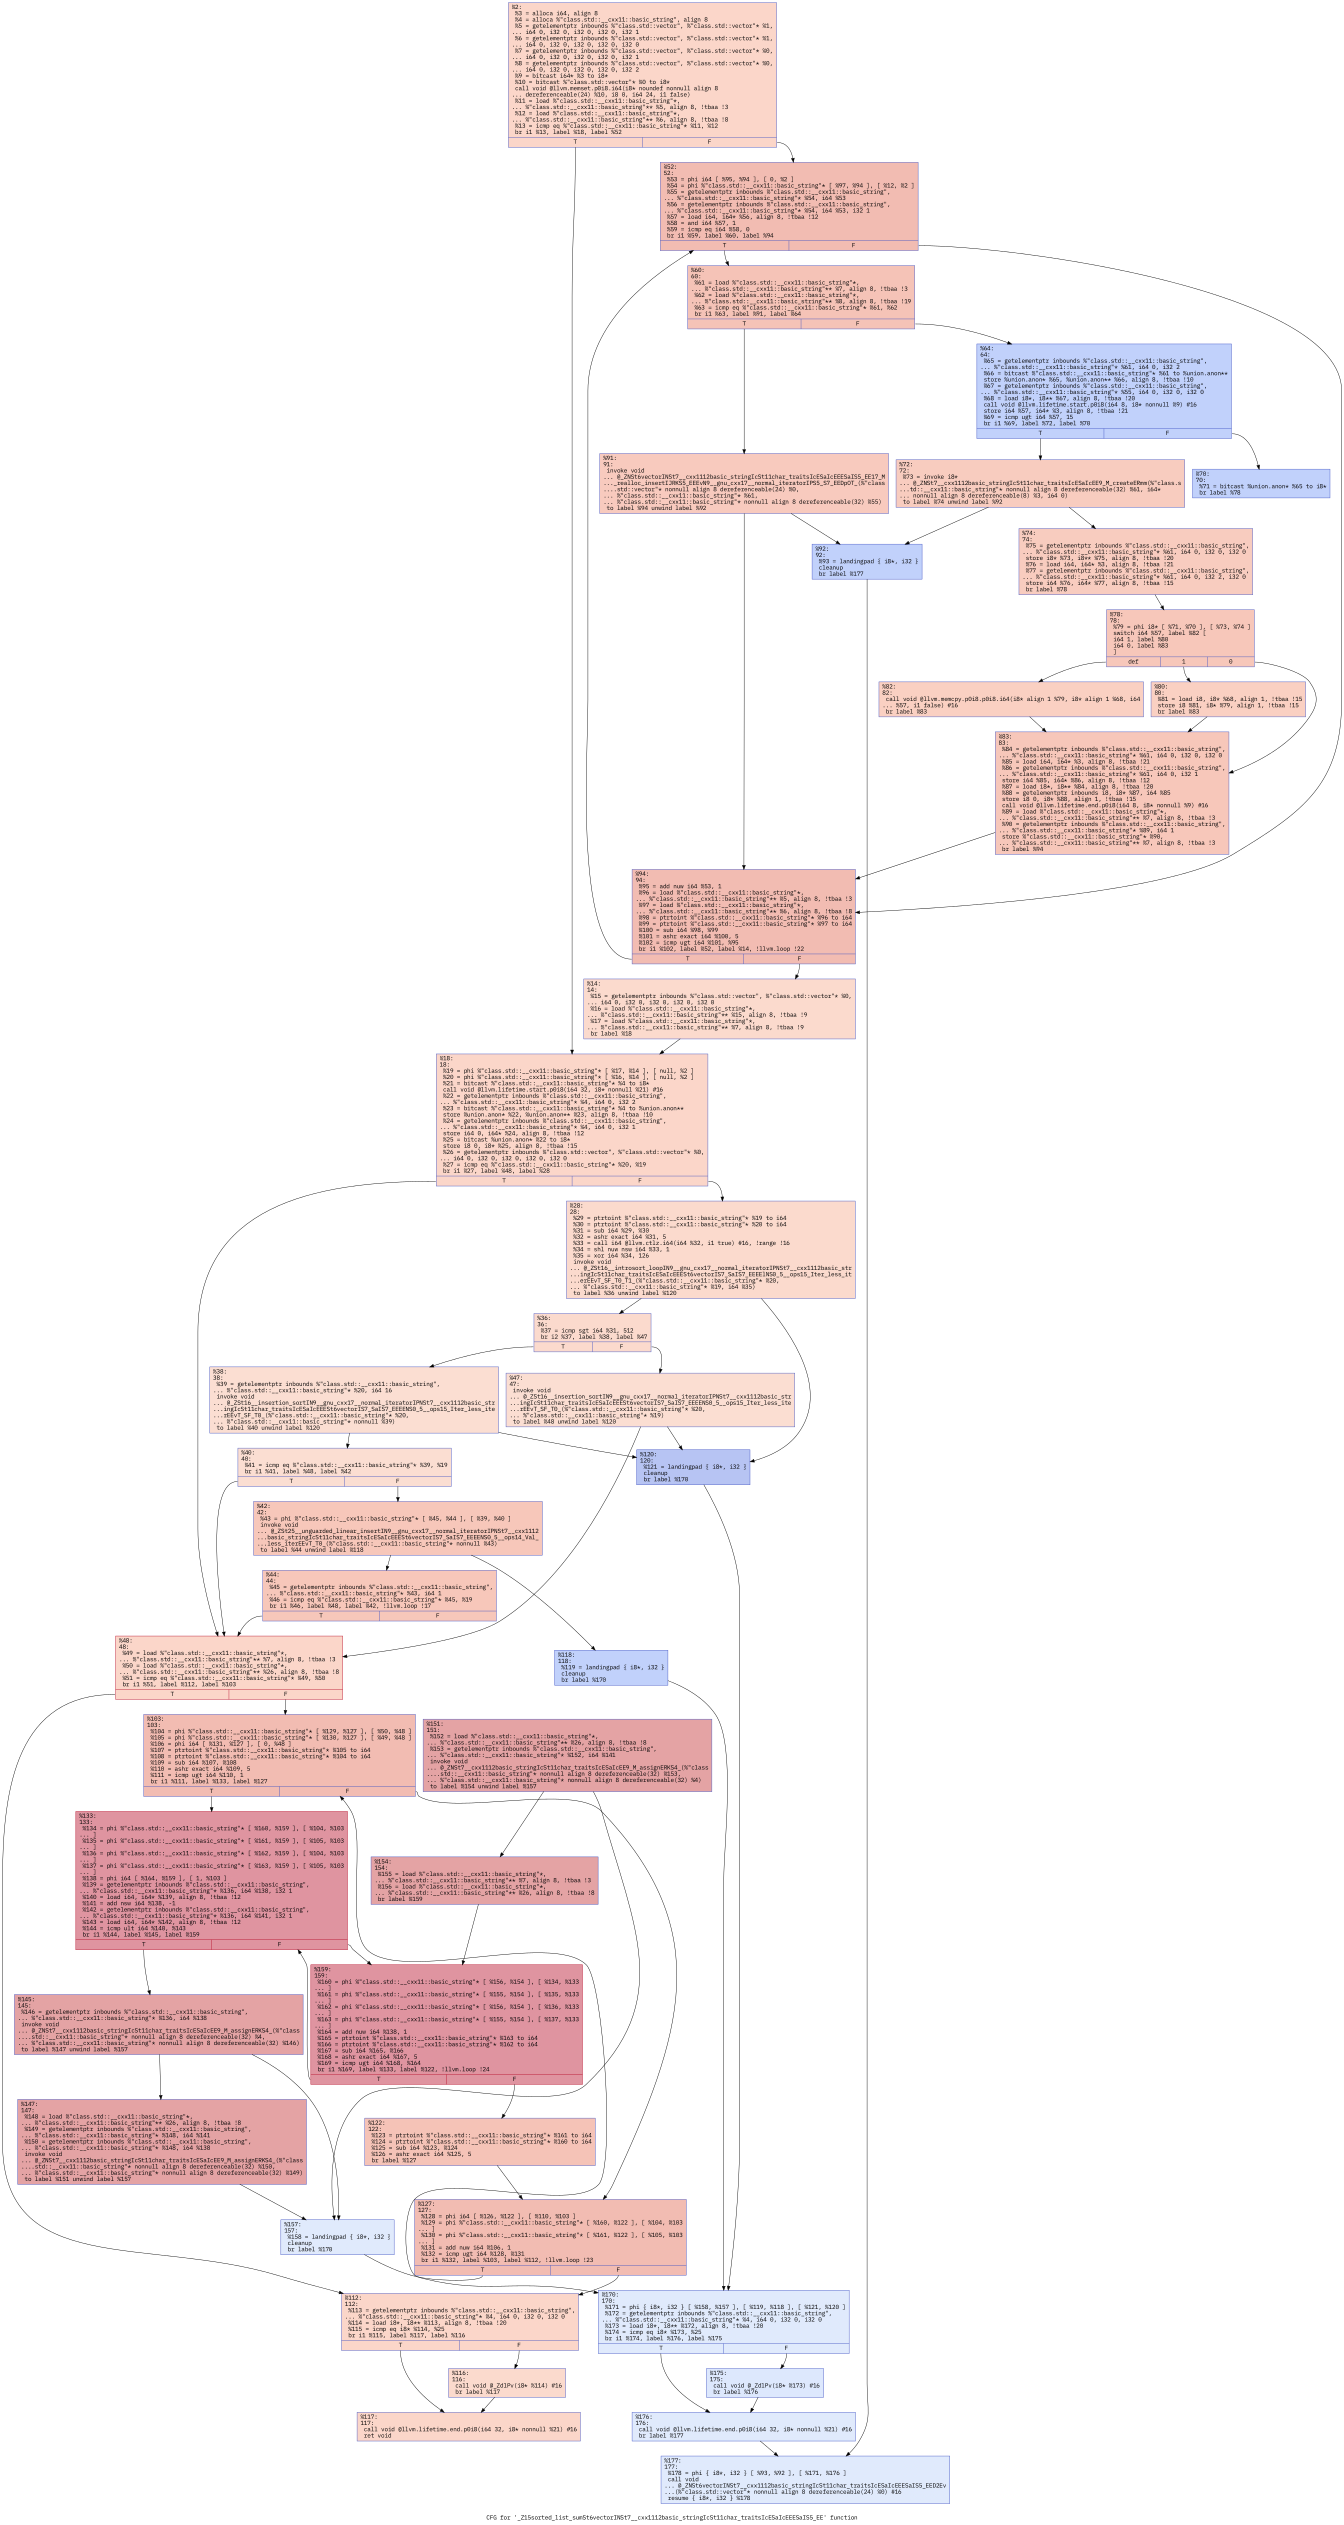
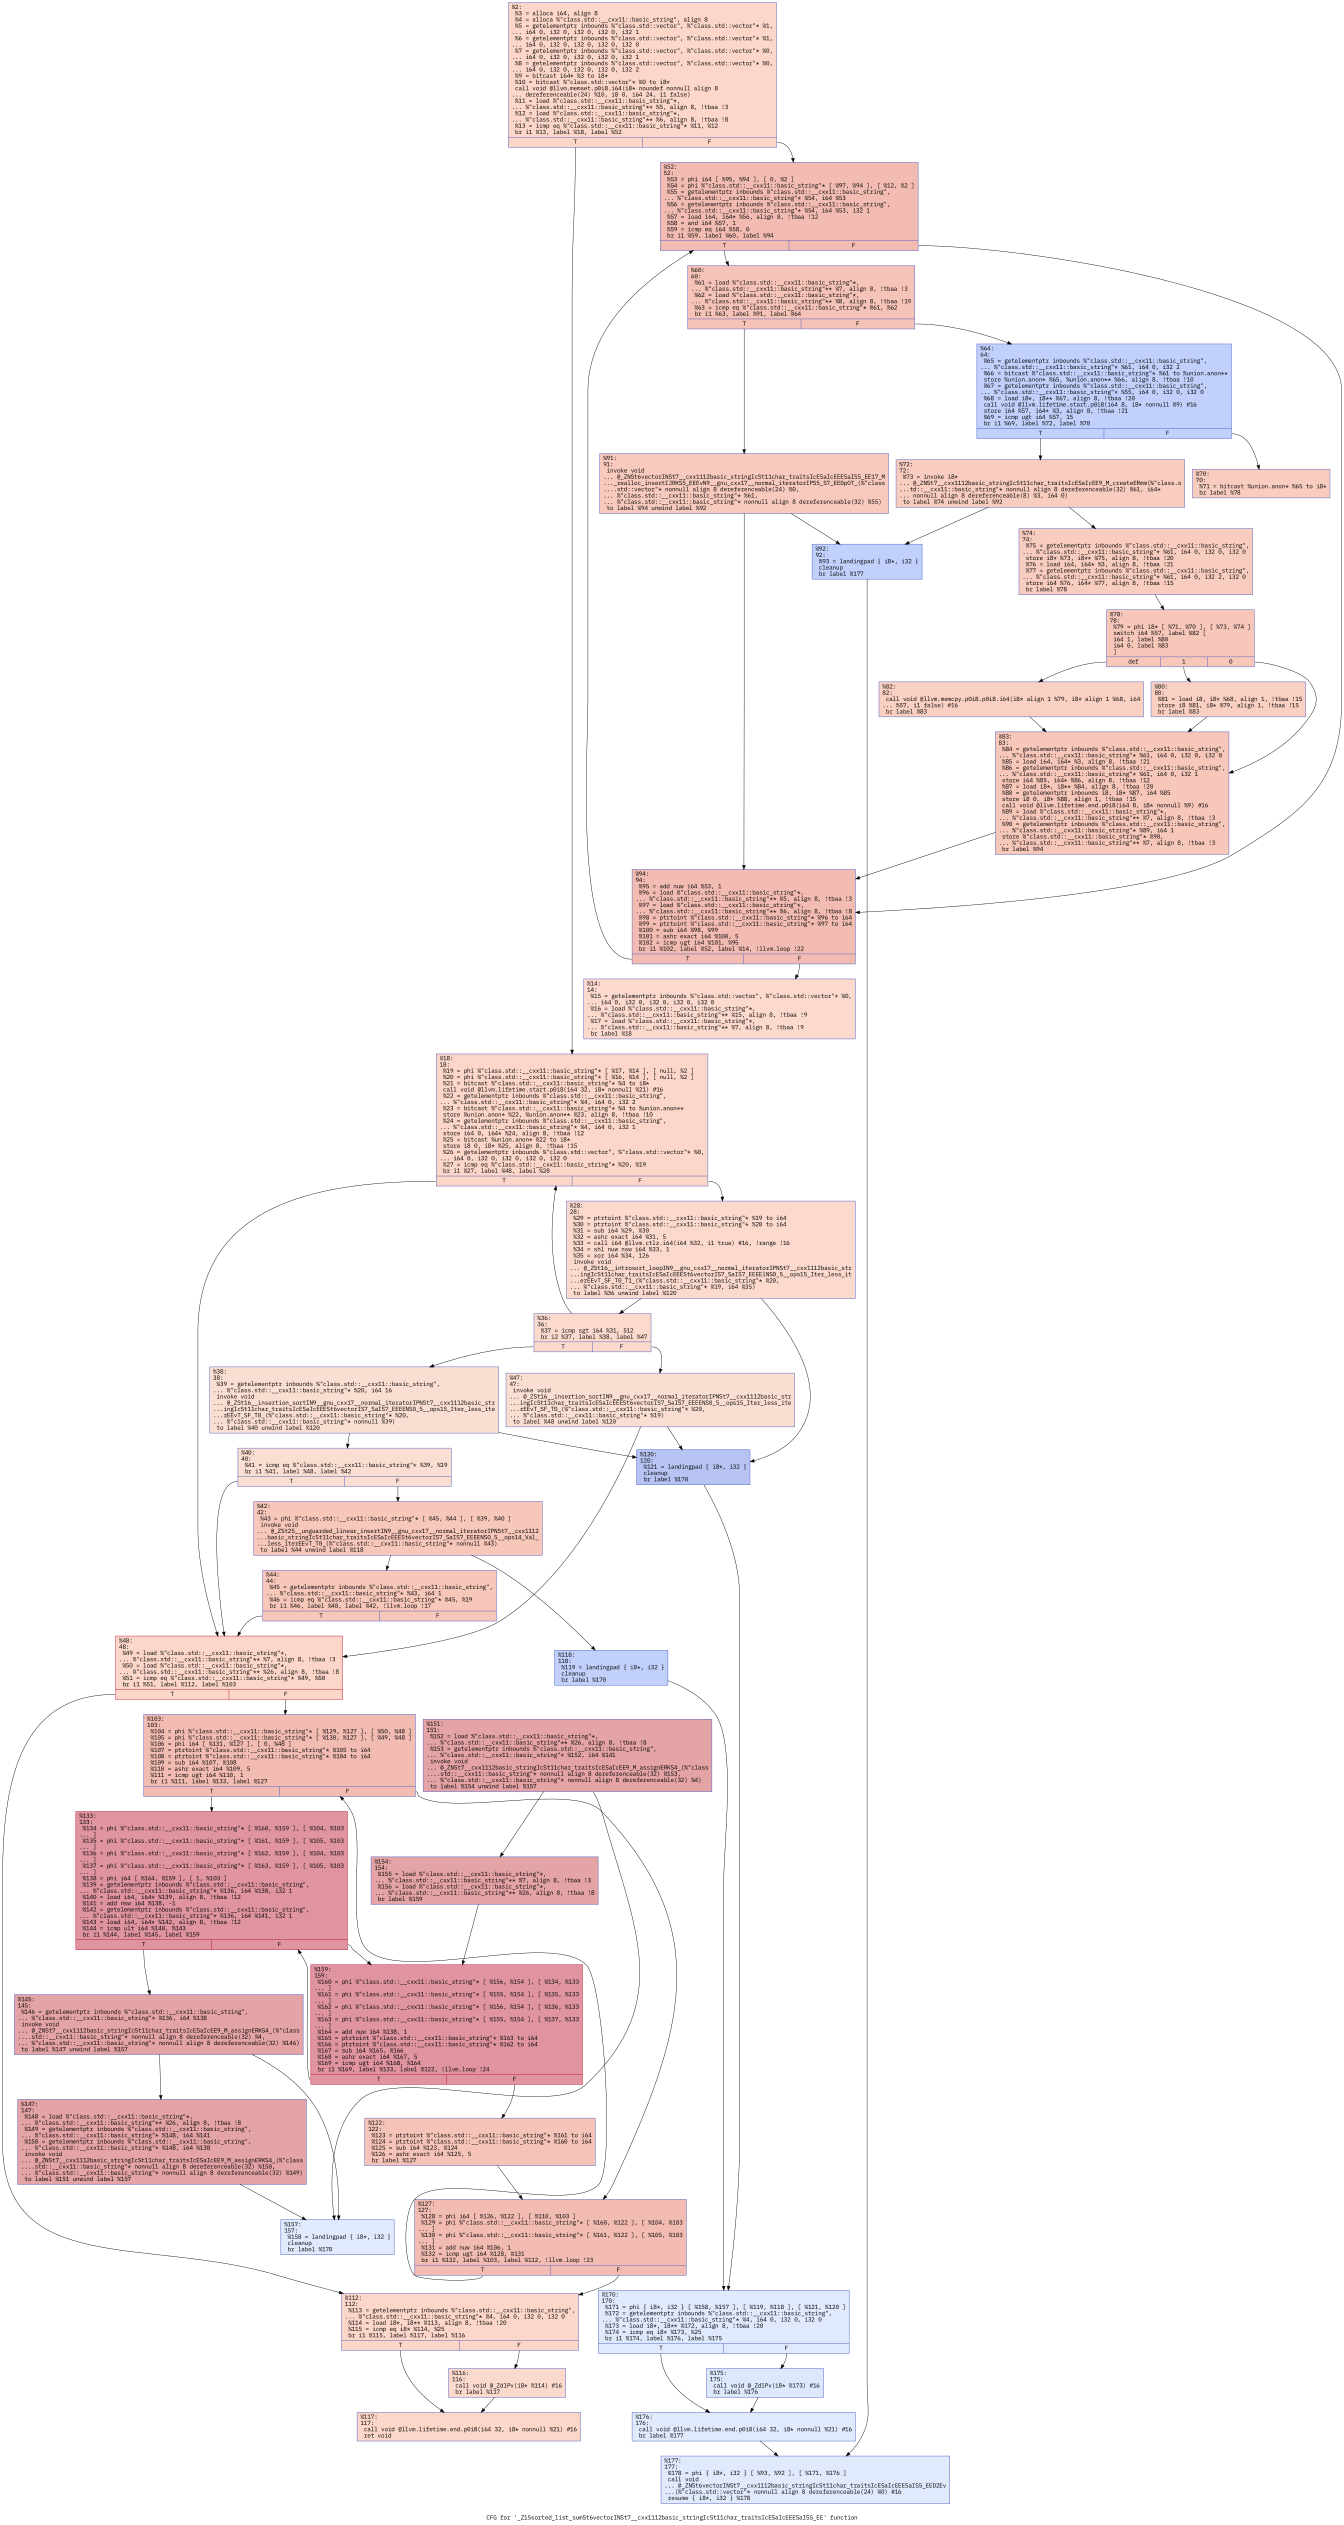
(1261, 484) -> (1261, 484)
(672, 1045) -> (553, 1254)
(477, 2286) -> none
